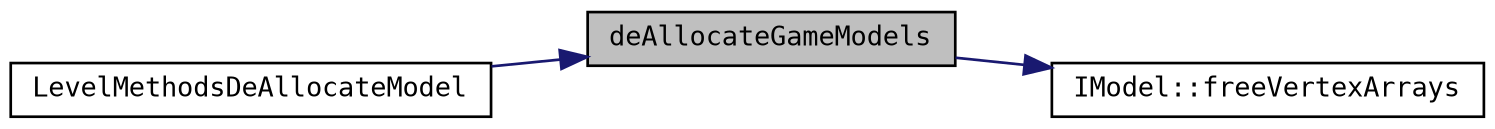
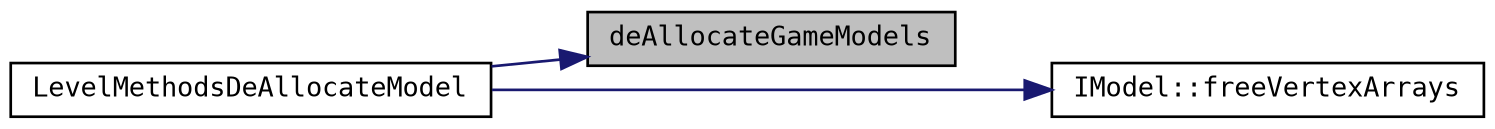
(990, 61) -> (758, 90)
